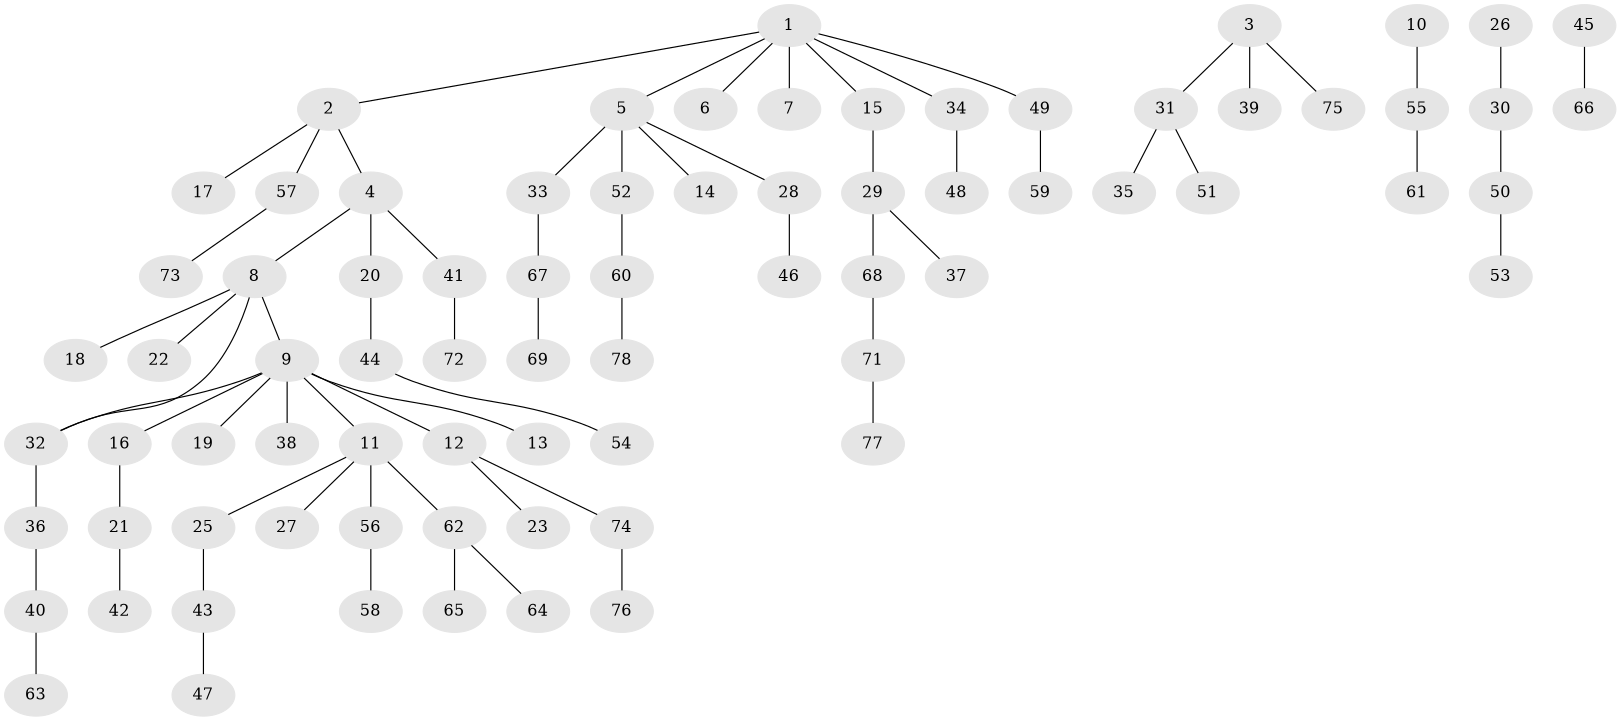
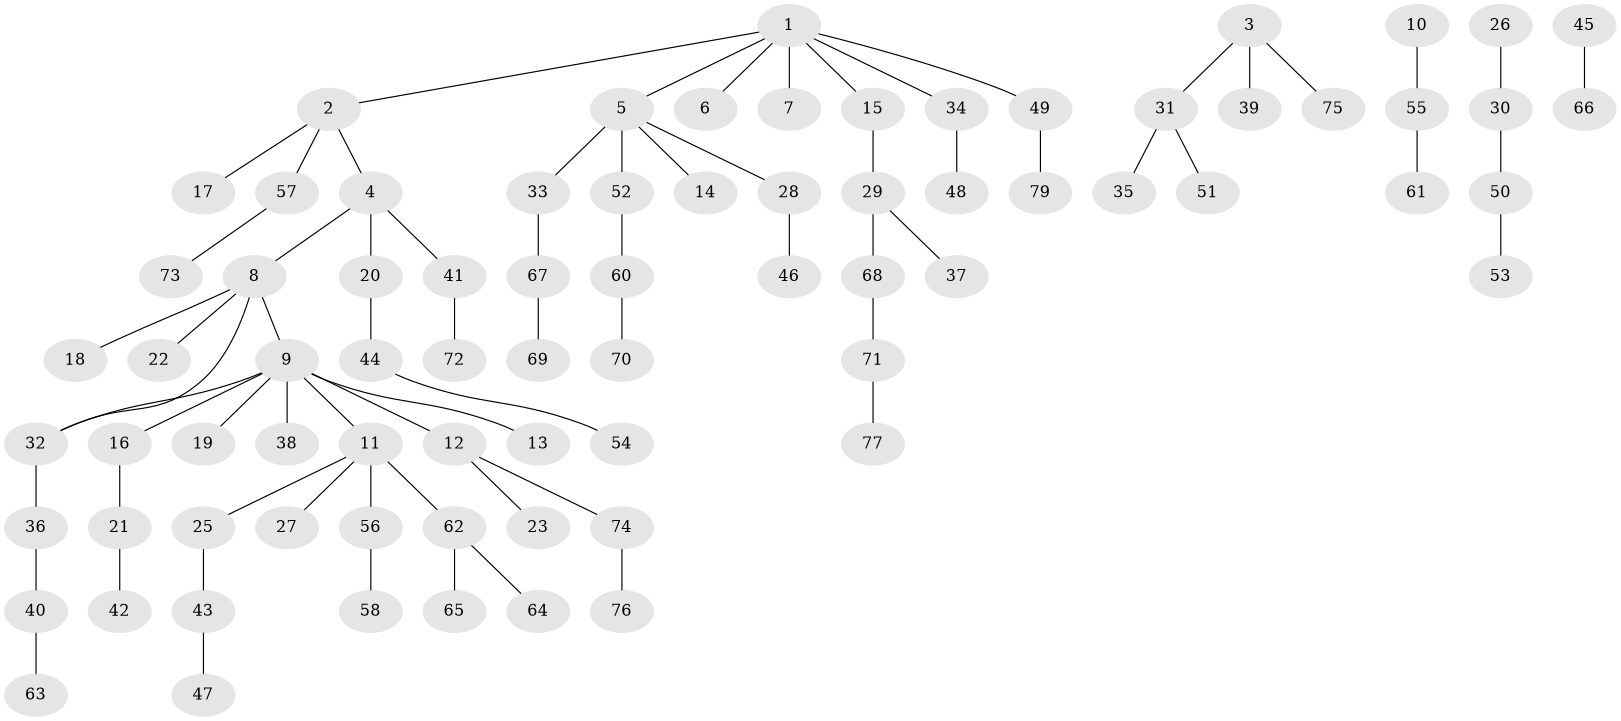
(1040, 193) -> (1040, 193)
(622, 360) -> (622, 360)
